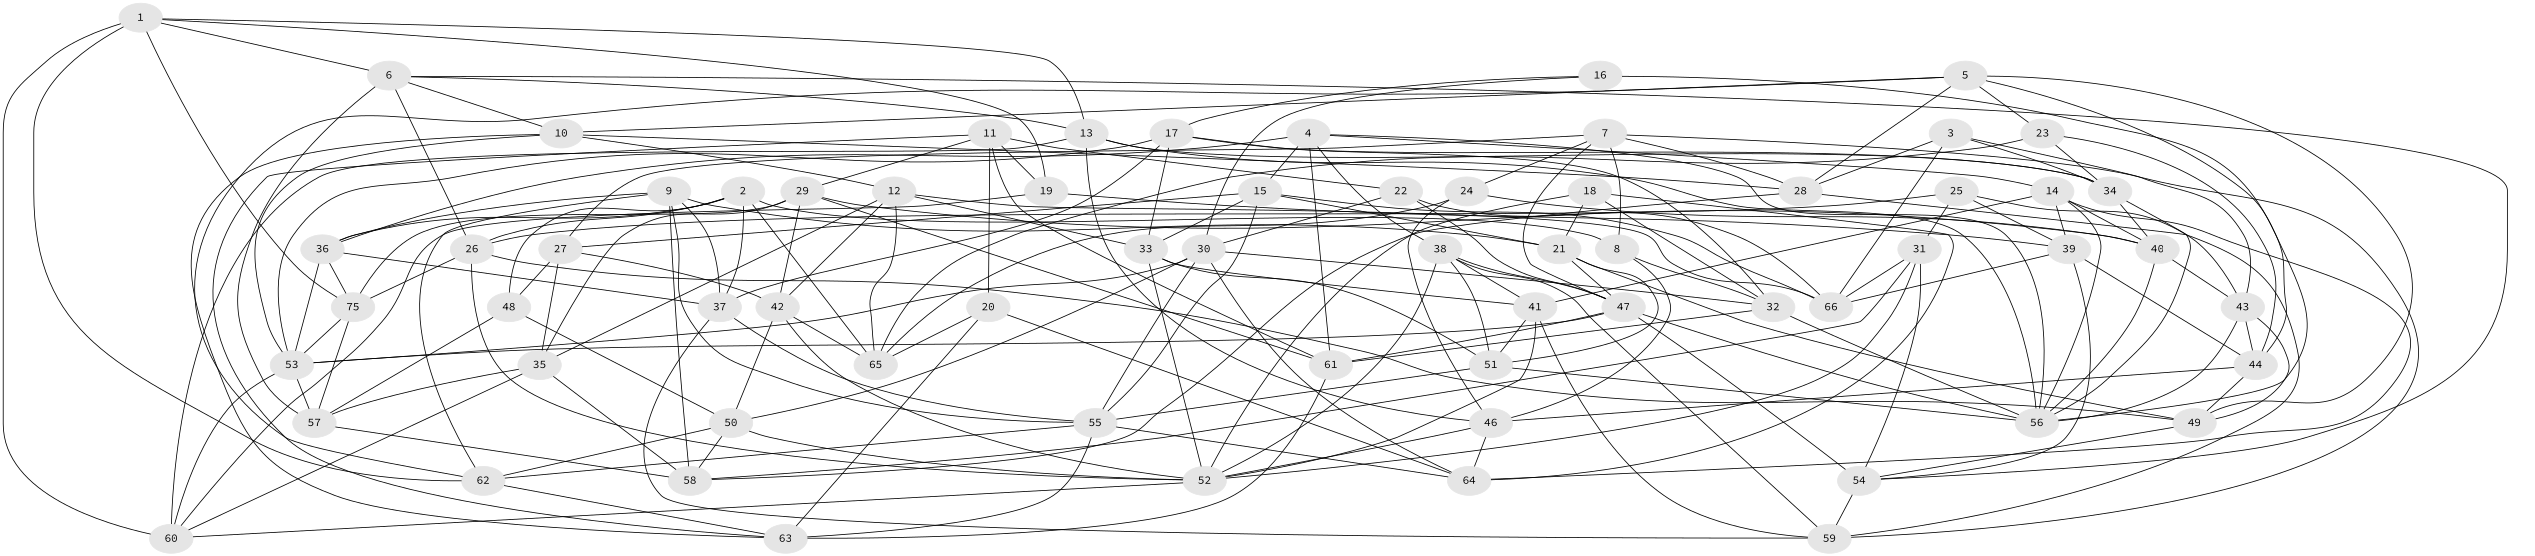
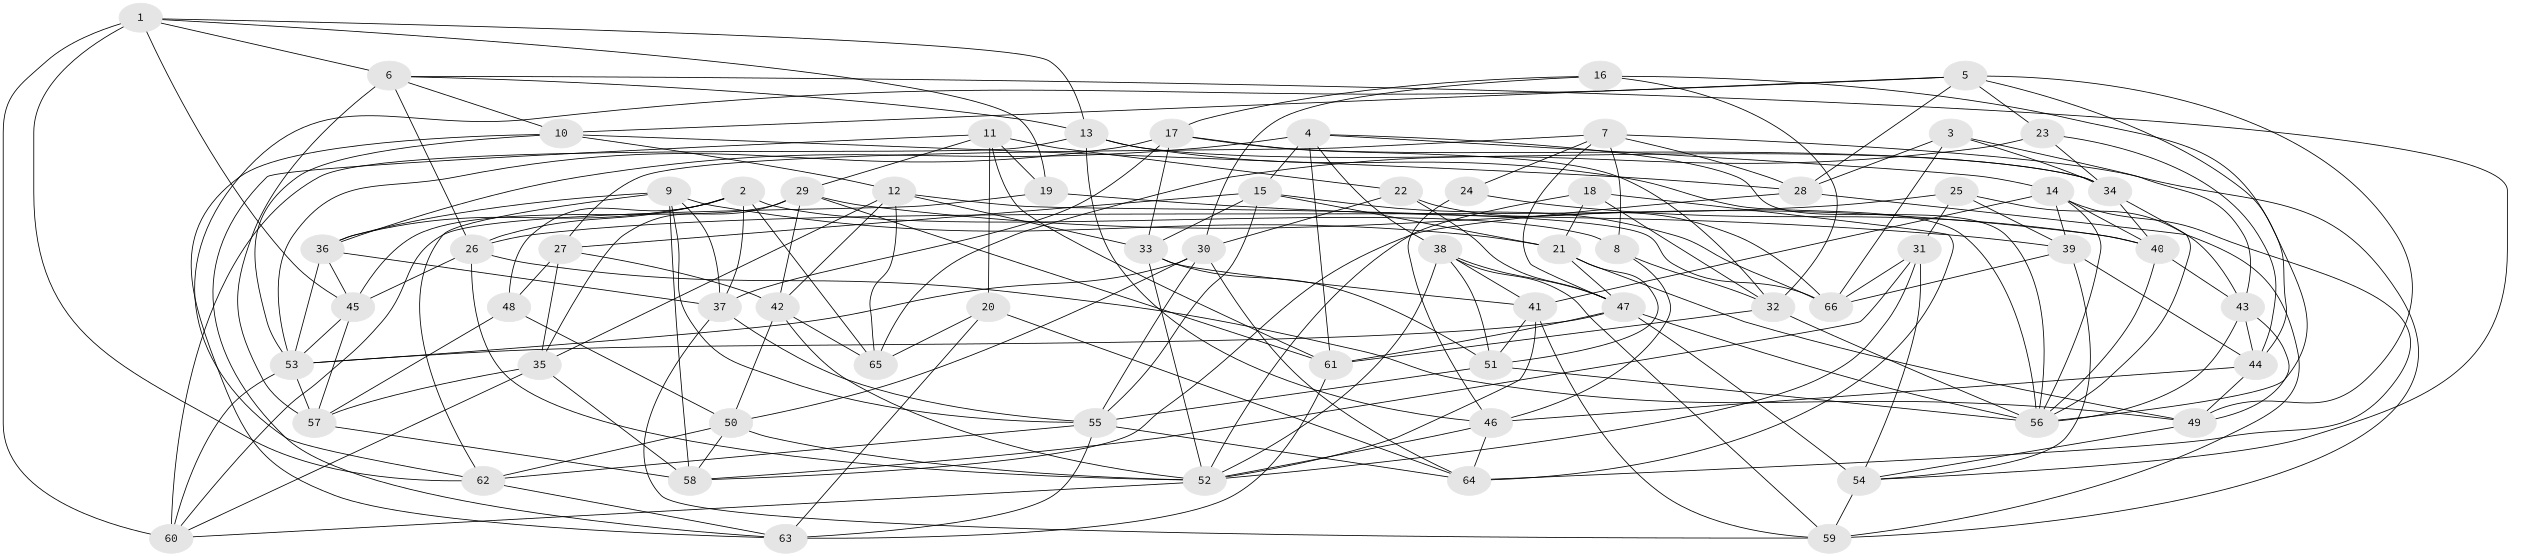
(1065, 246) -> none
(1449, 273) -> (1787, 135)
(353, 307) -> (353, 307)
